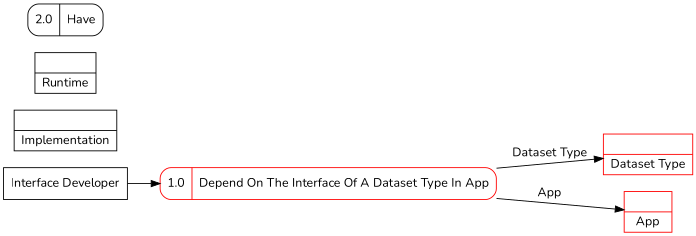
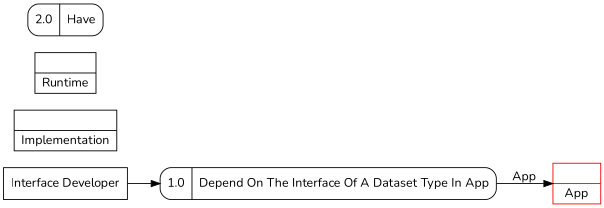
(648, 154) -> none
(328, 184) -> (328, 184)
